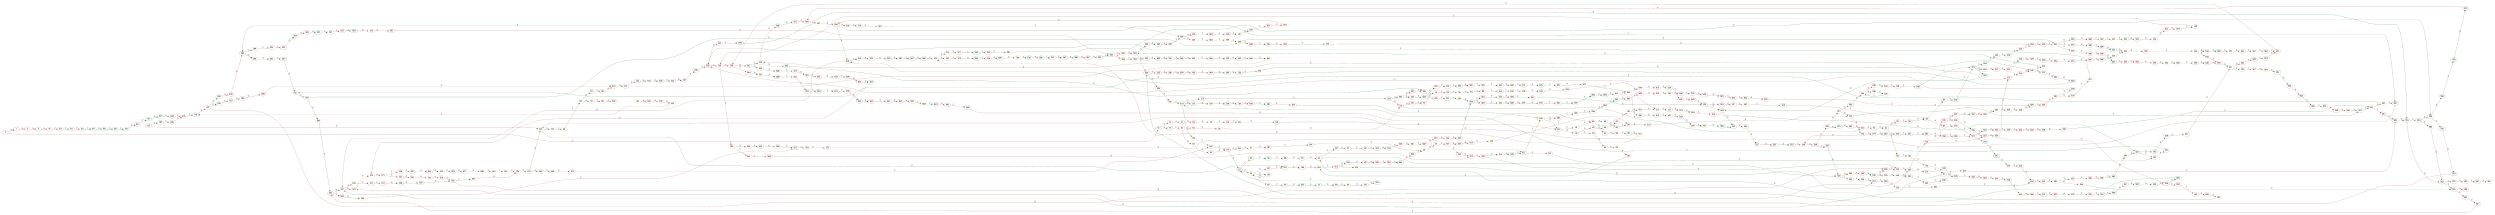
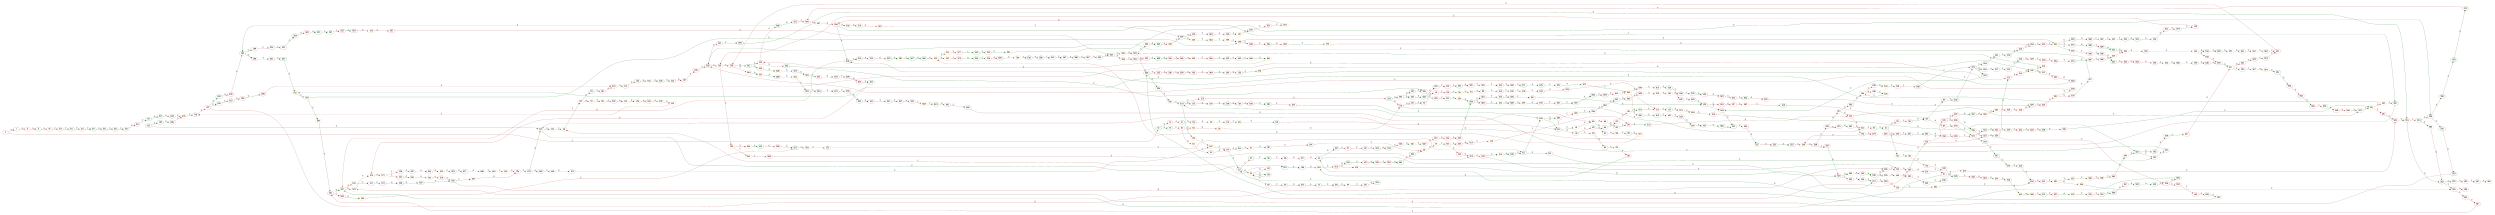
none -> (626, 101)
(1879, 134) -> none
(1276, 168) -> (916, 162)
